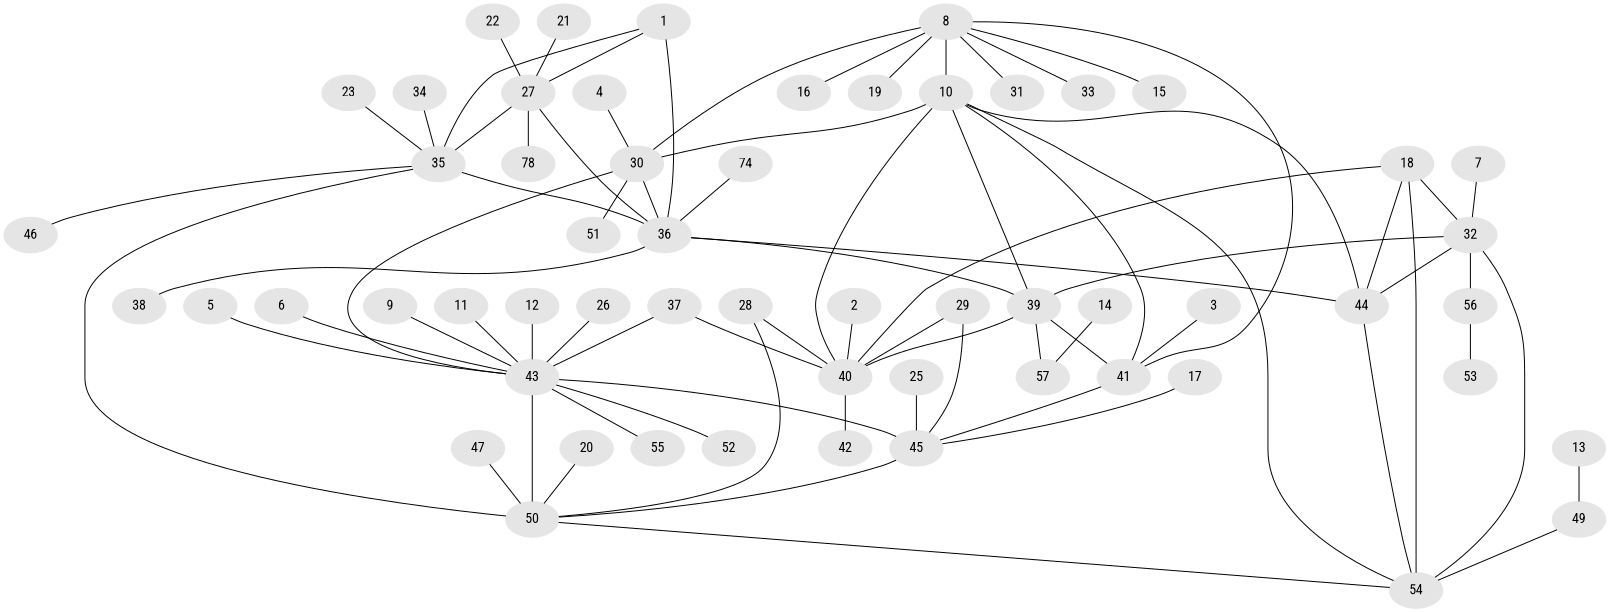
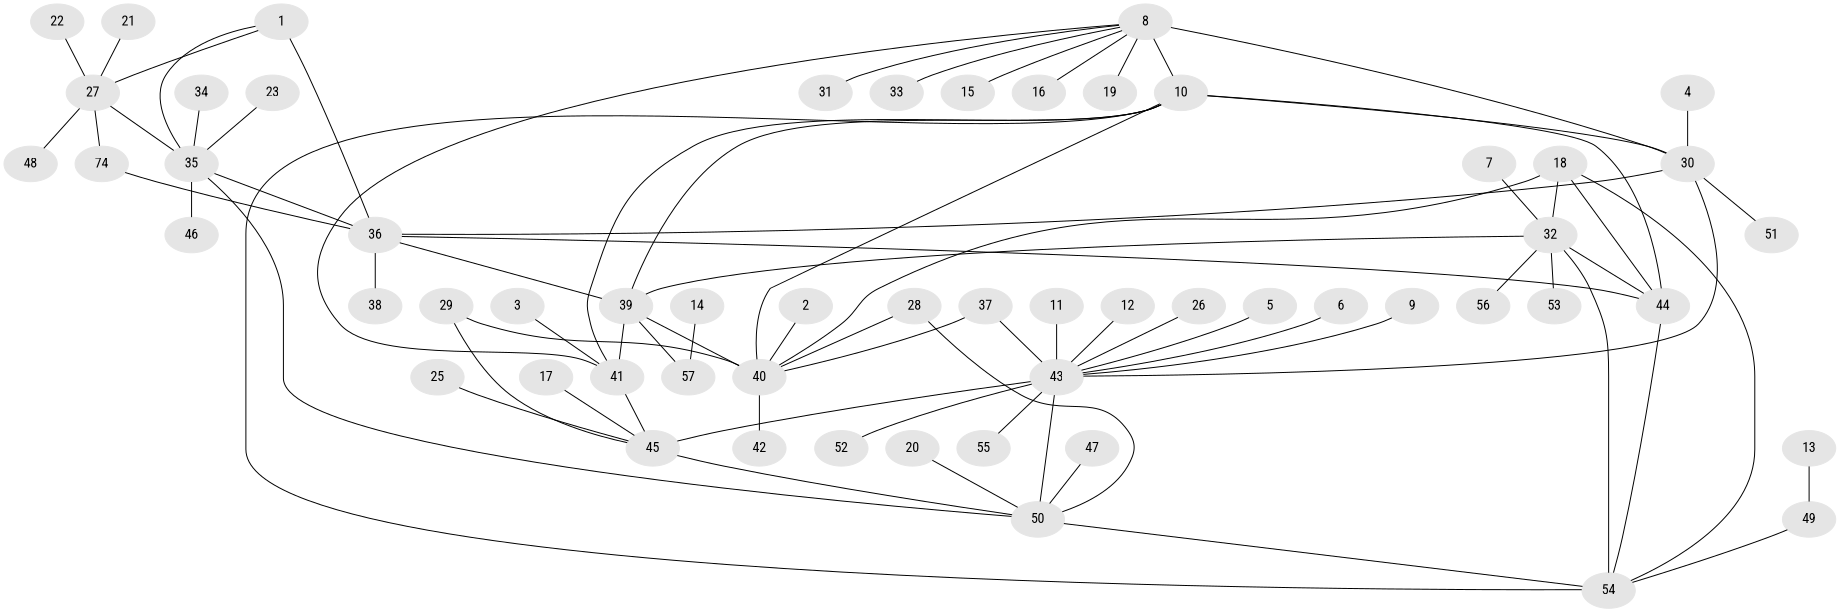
(528, 164) -> (31, 164)
(589, 169) -> (97, 128)
(1470, 342) -> (1552, 271)
